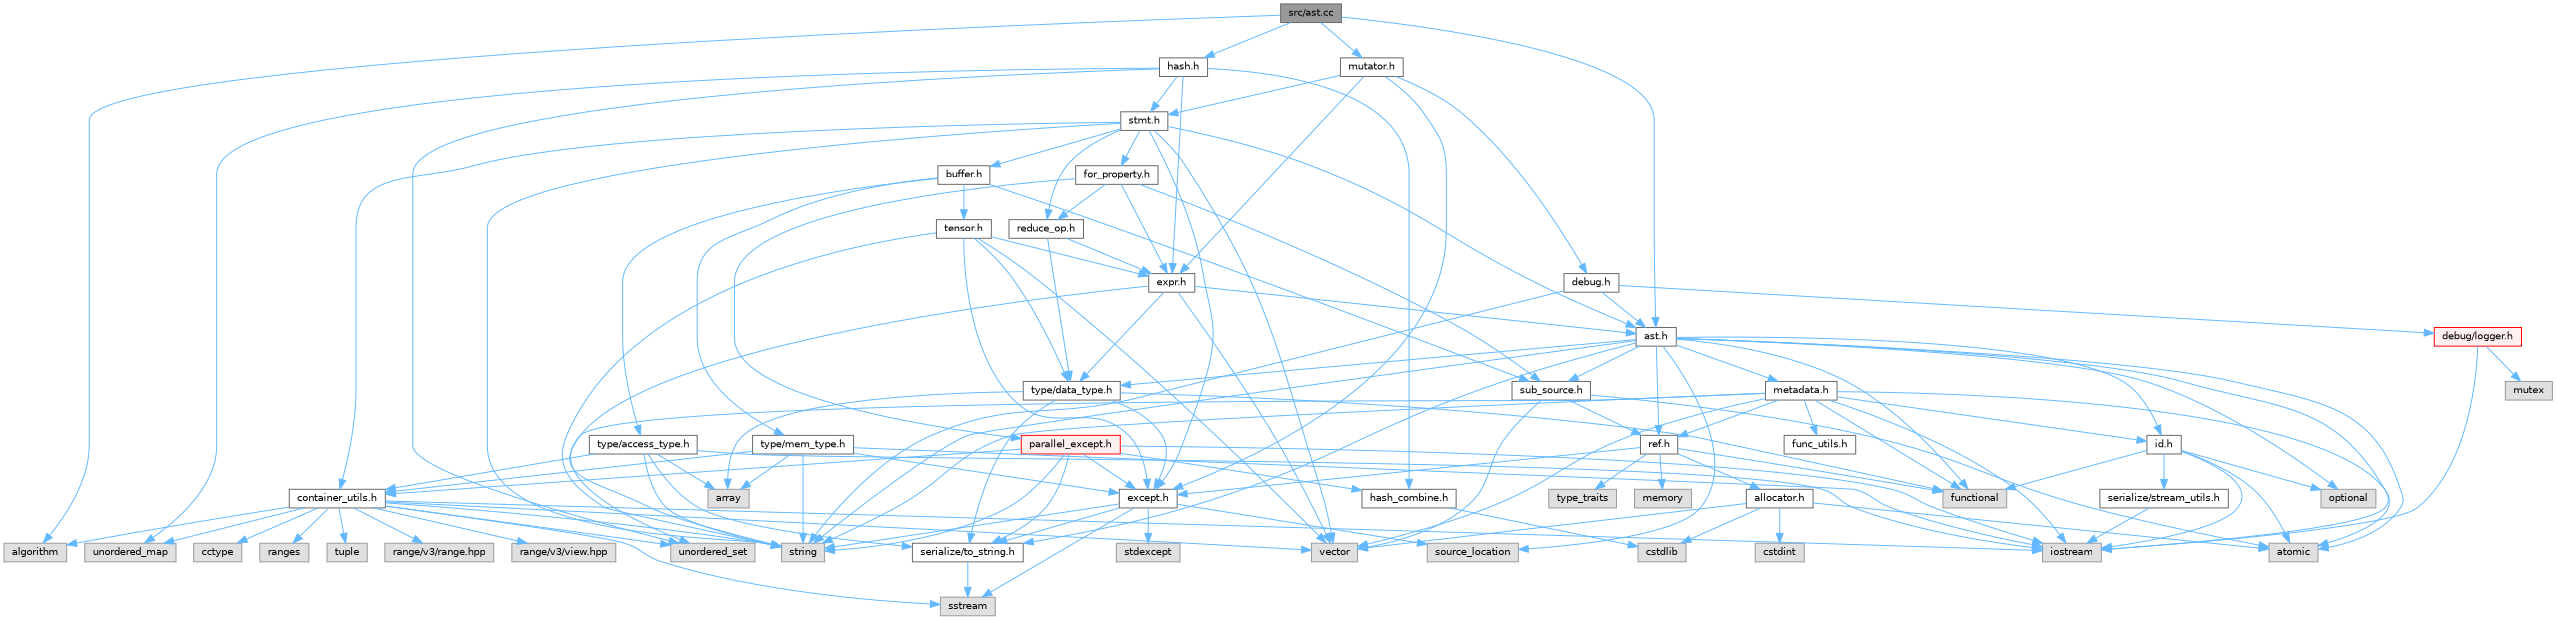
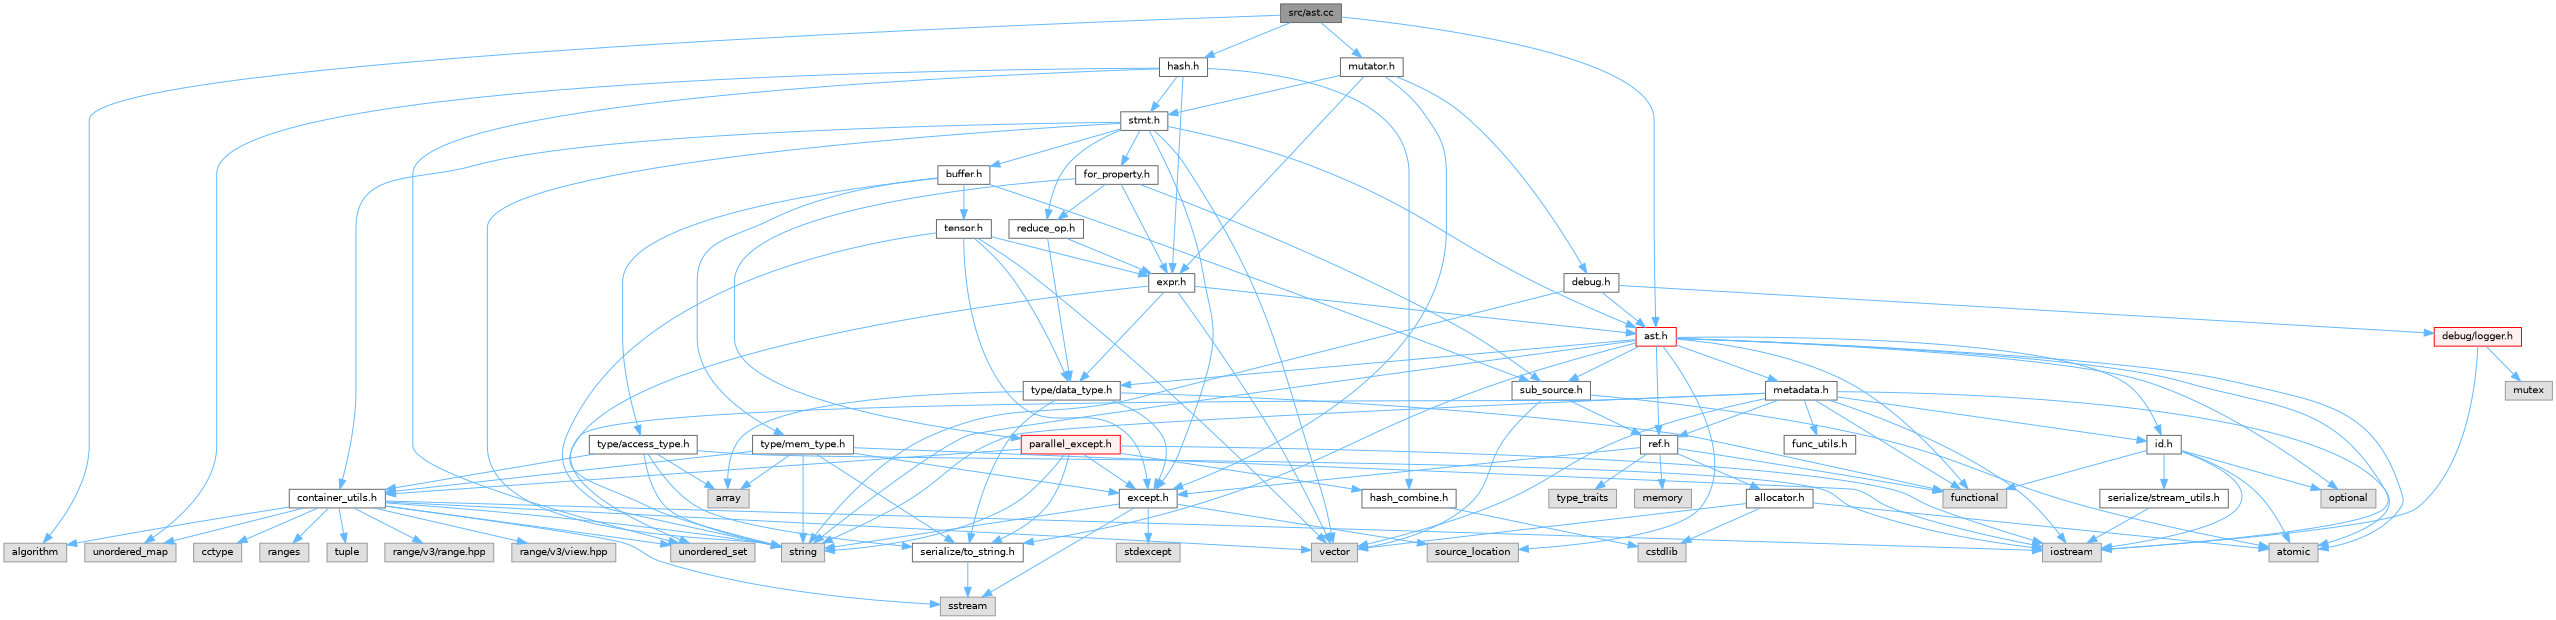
(1656, 337) -> (1656, 337)
(1054, 527) -> (884, 498)
(1780, 553) -> none
